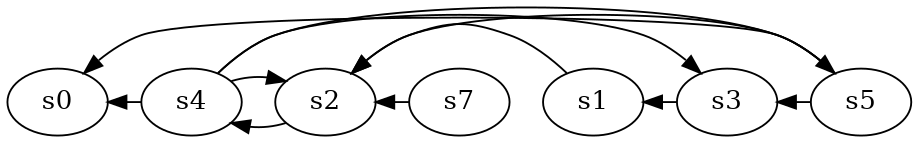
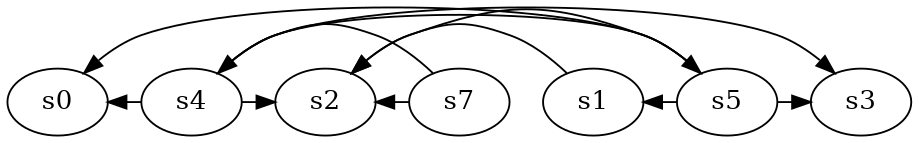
(670, 102) -> (670, 102)
(268, 127) -> (362, 31)
